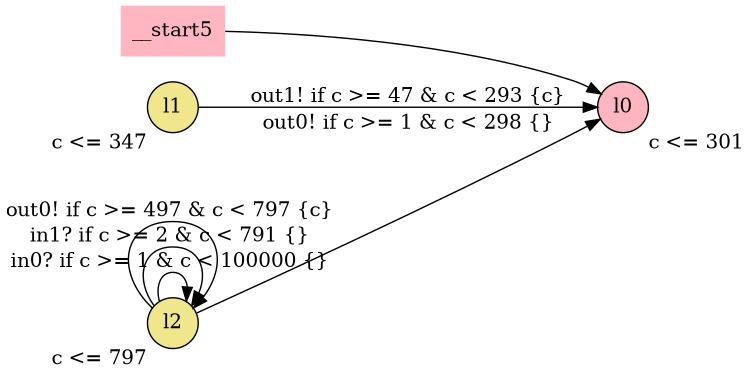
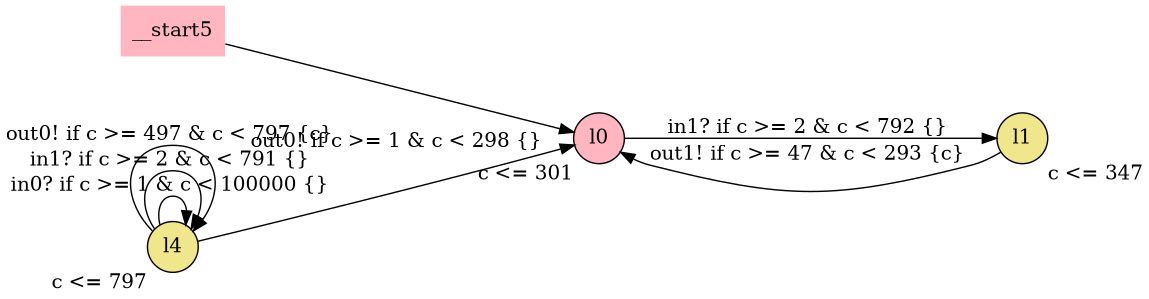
none -> (803, 138)
(173, 323) -> (173, 247)
